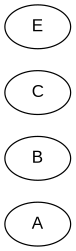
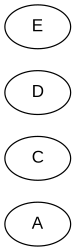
none -> (38, 93)
(38, 158) -> none
